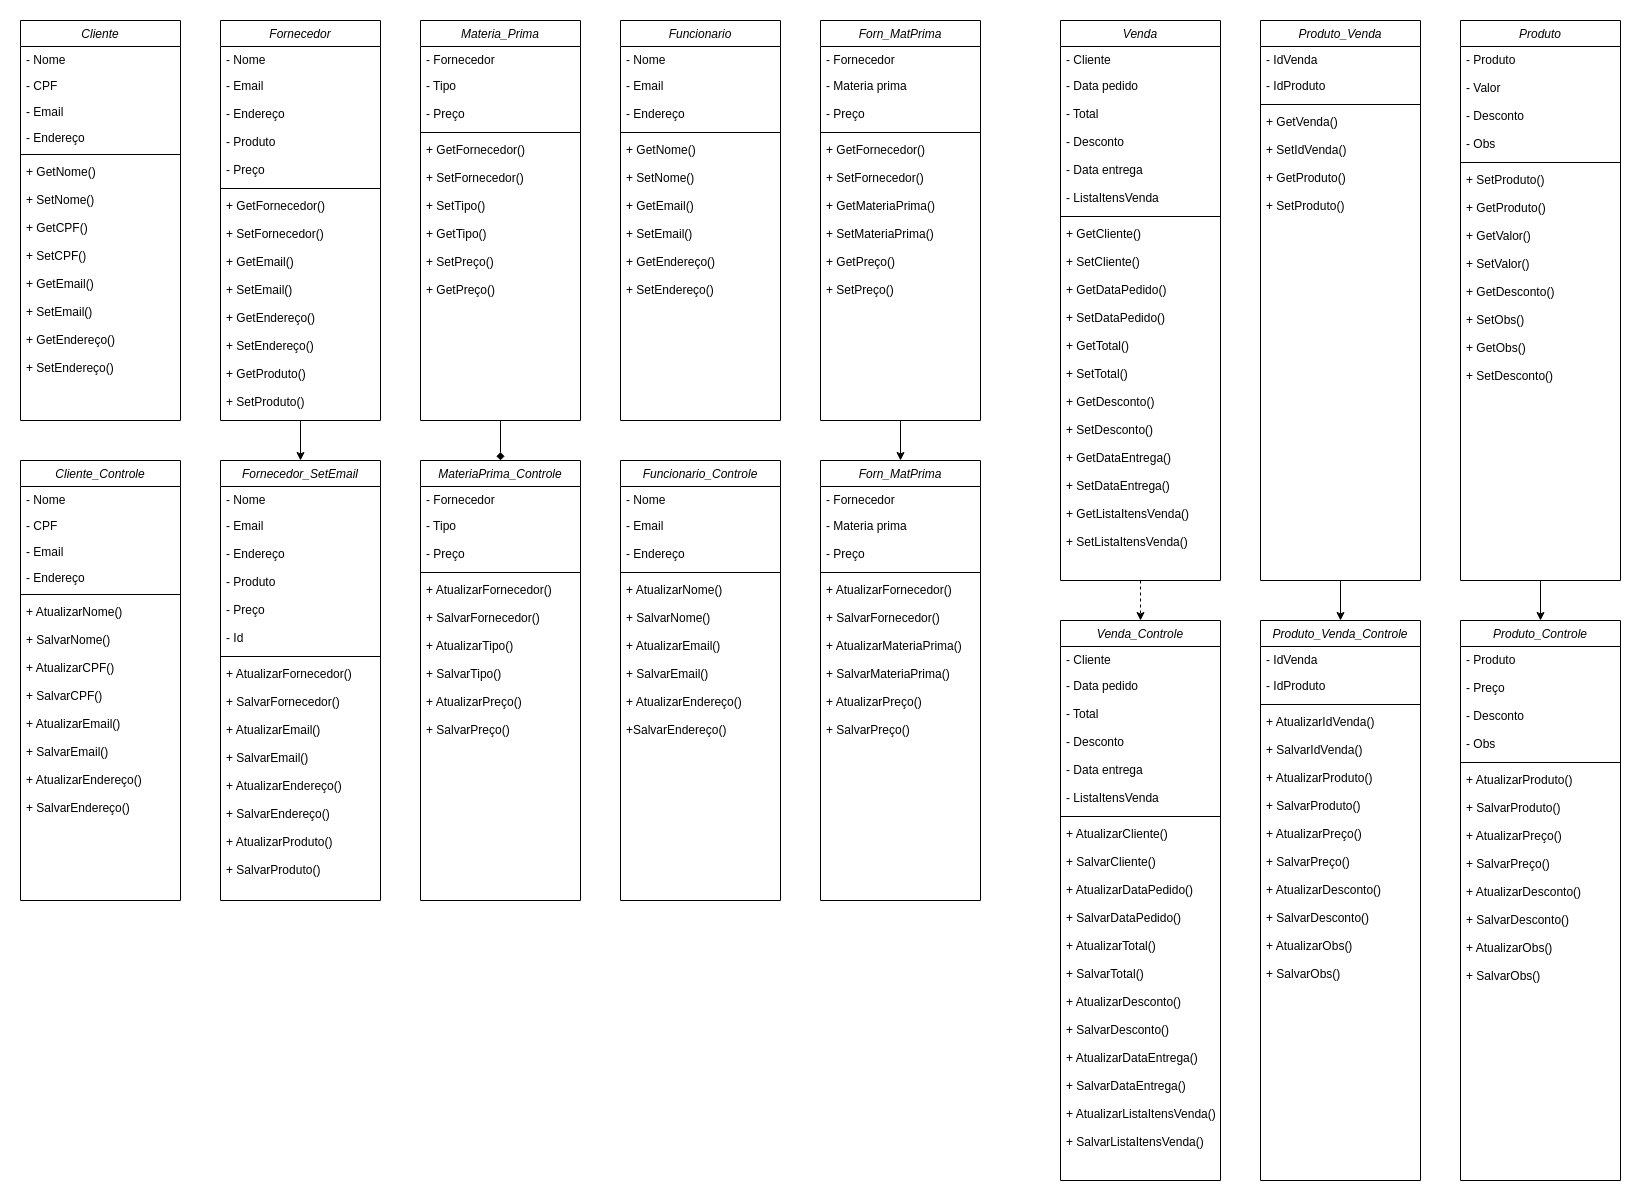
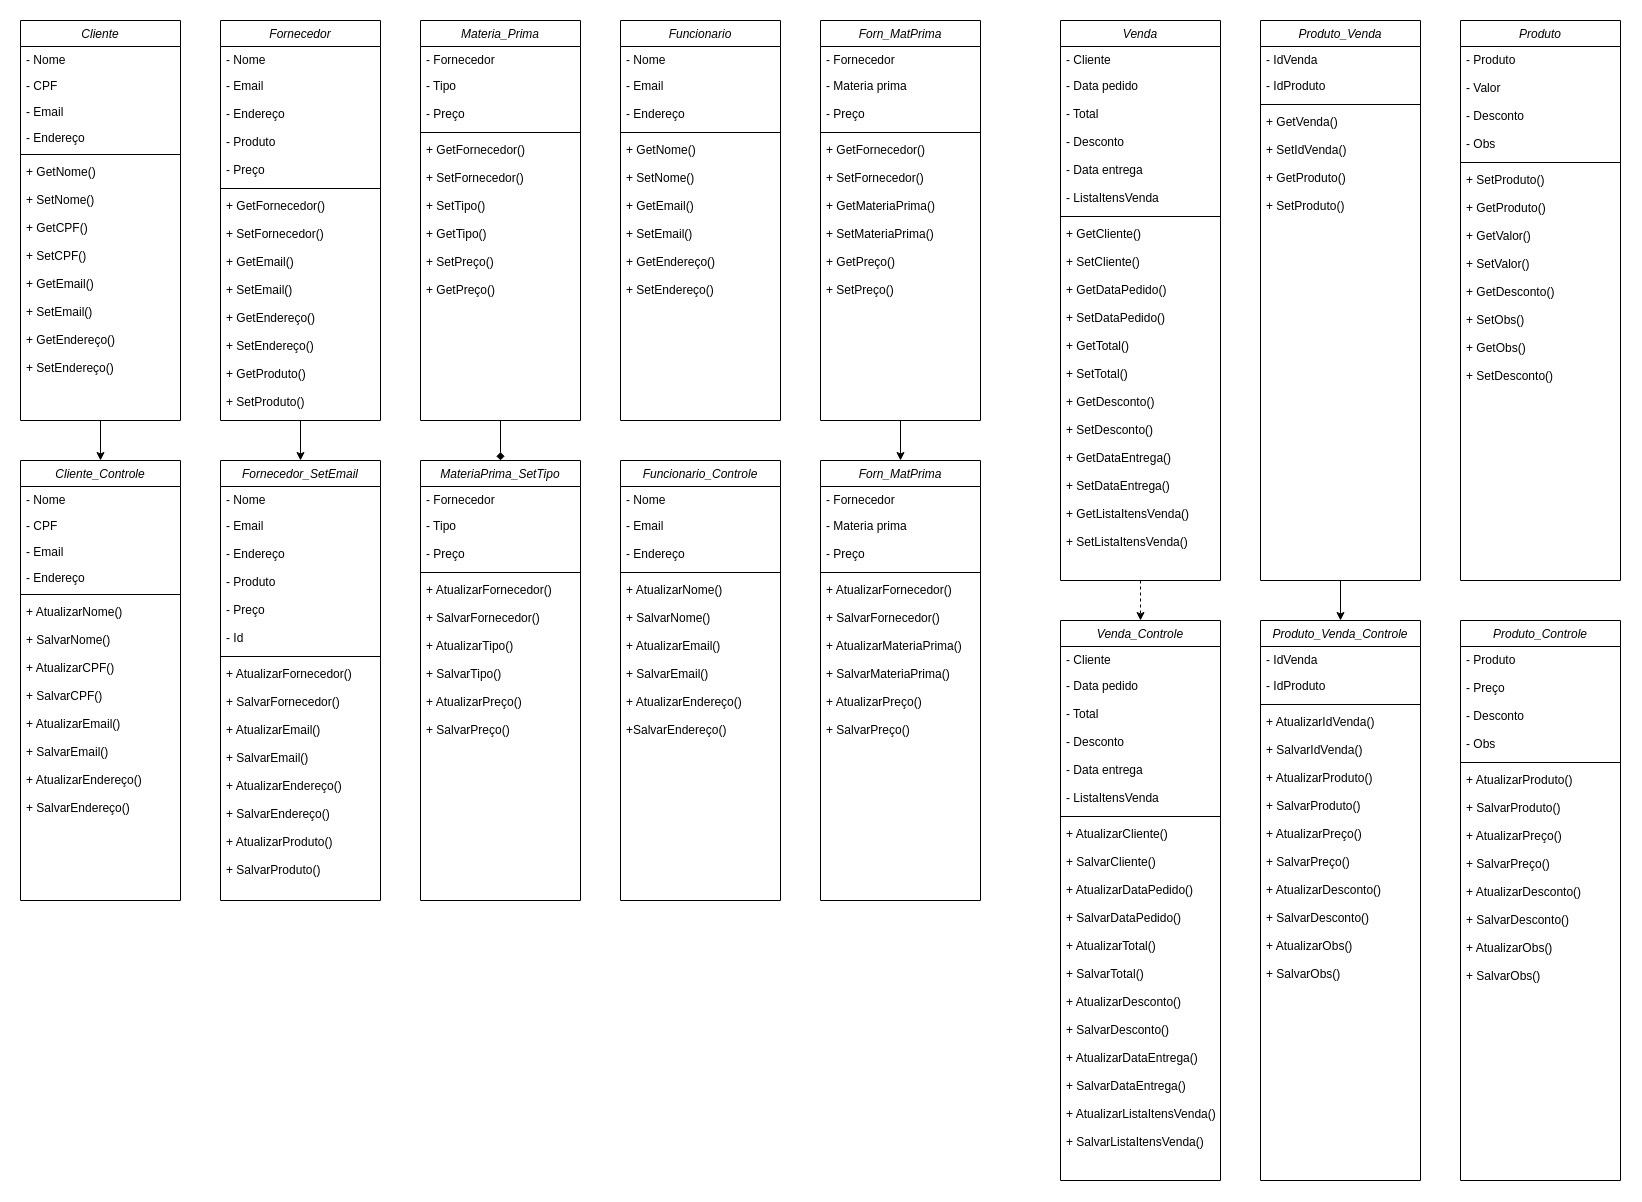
none -> (101, 438)
(500, 474) -> (500, 474)
(1541, 598) -> none
